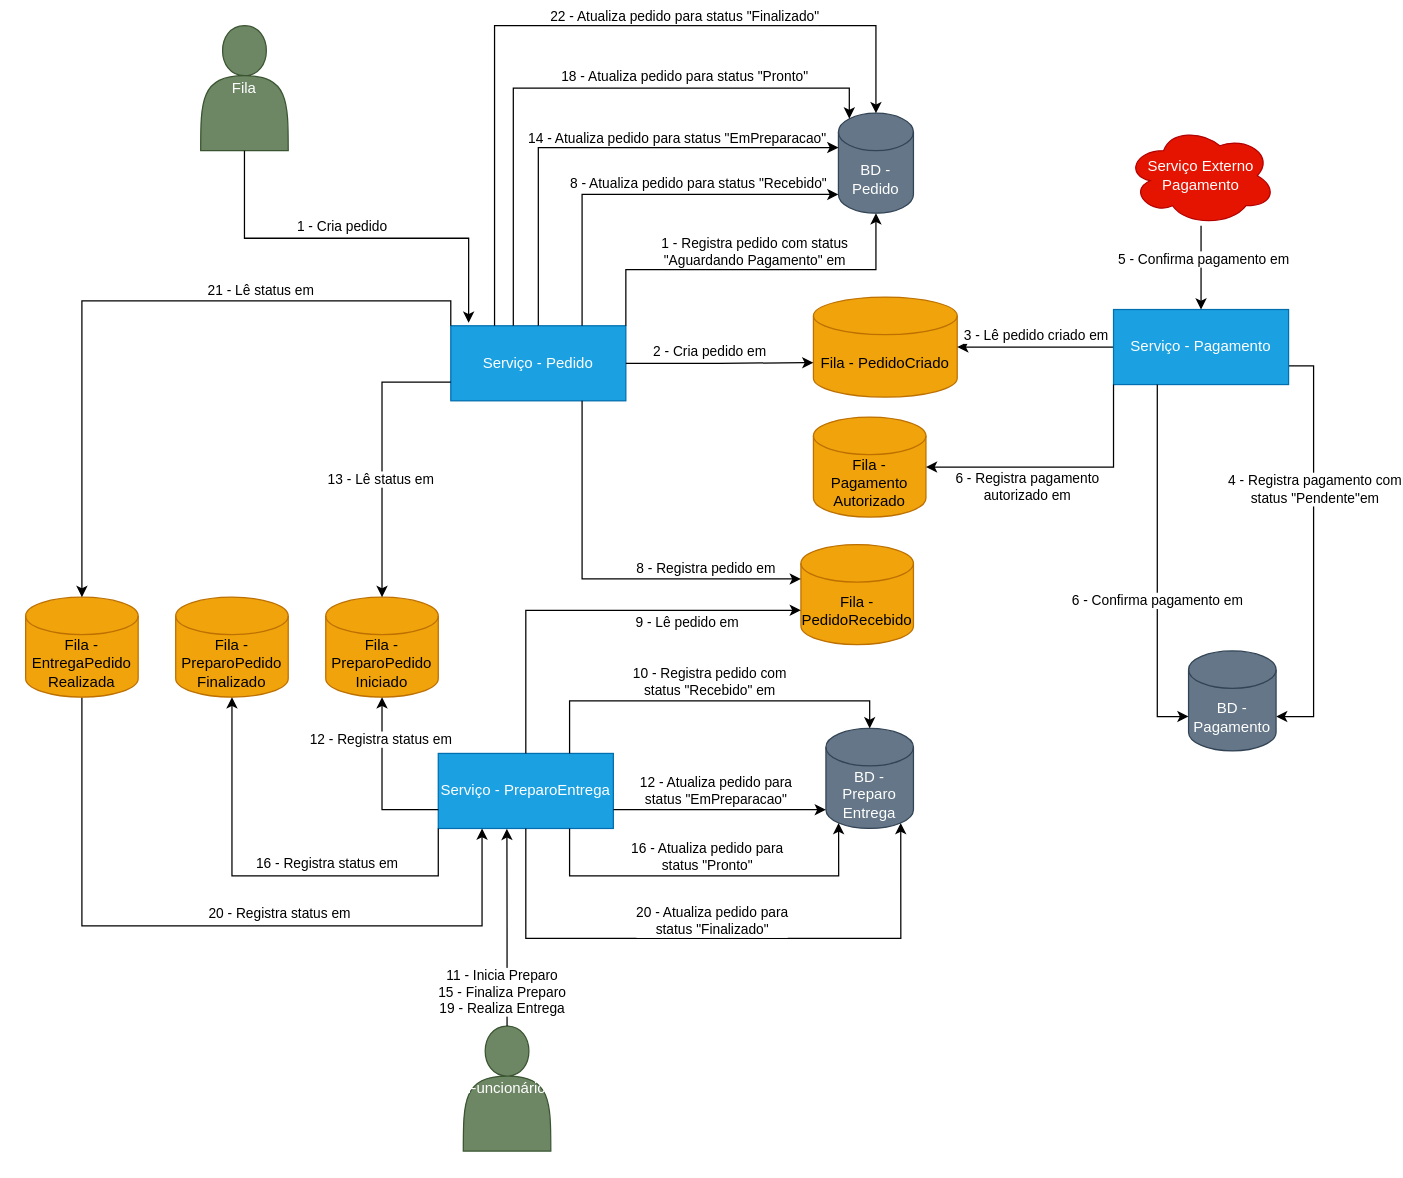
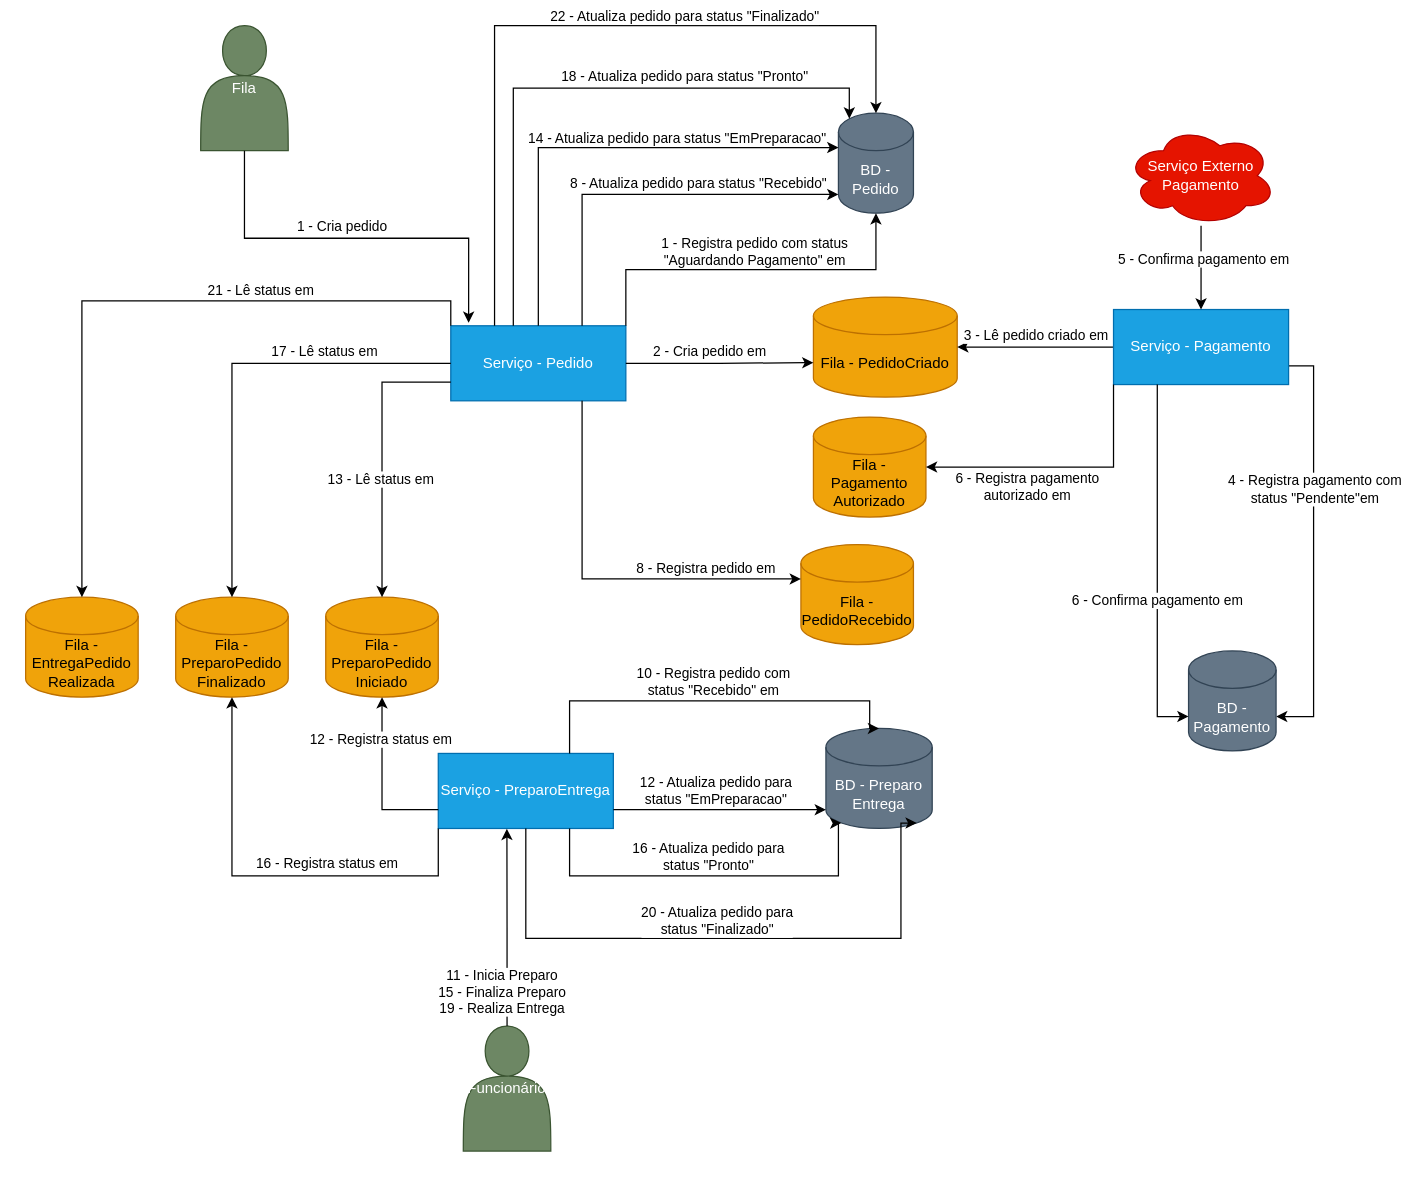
none -> (232, 366)
(588, 610) -> none
(869, 778) -> (879, 778)
(212, 926) -> none
